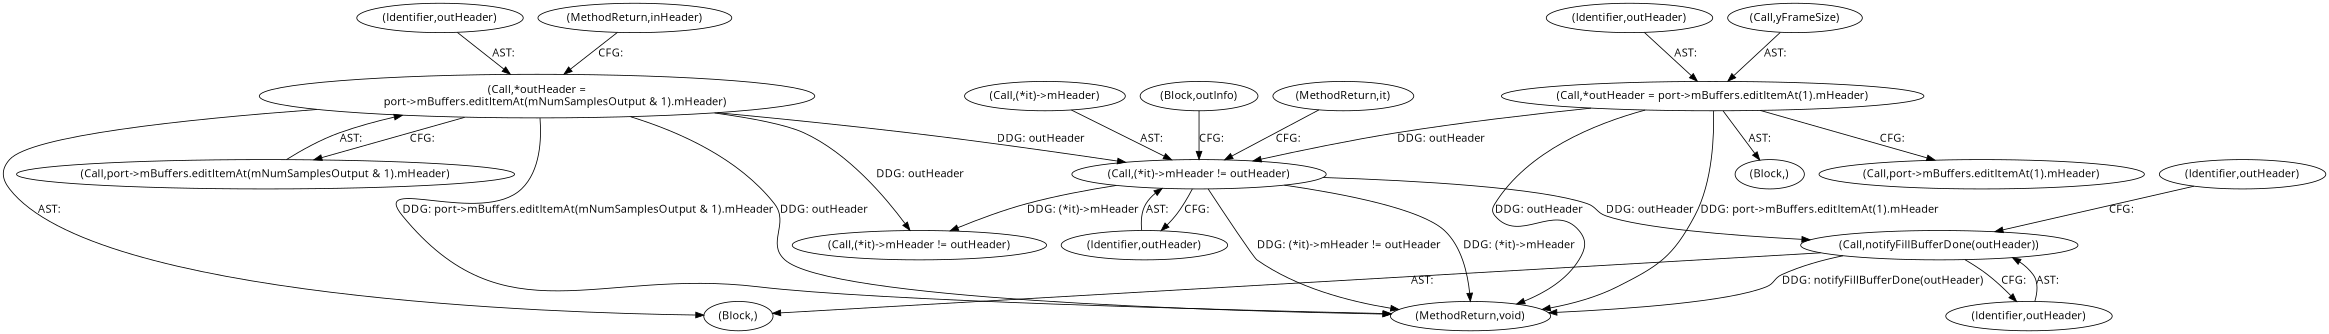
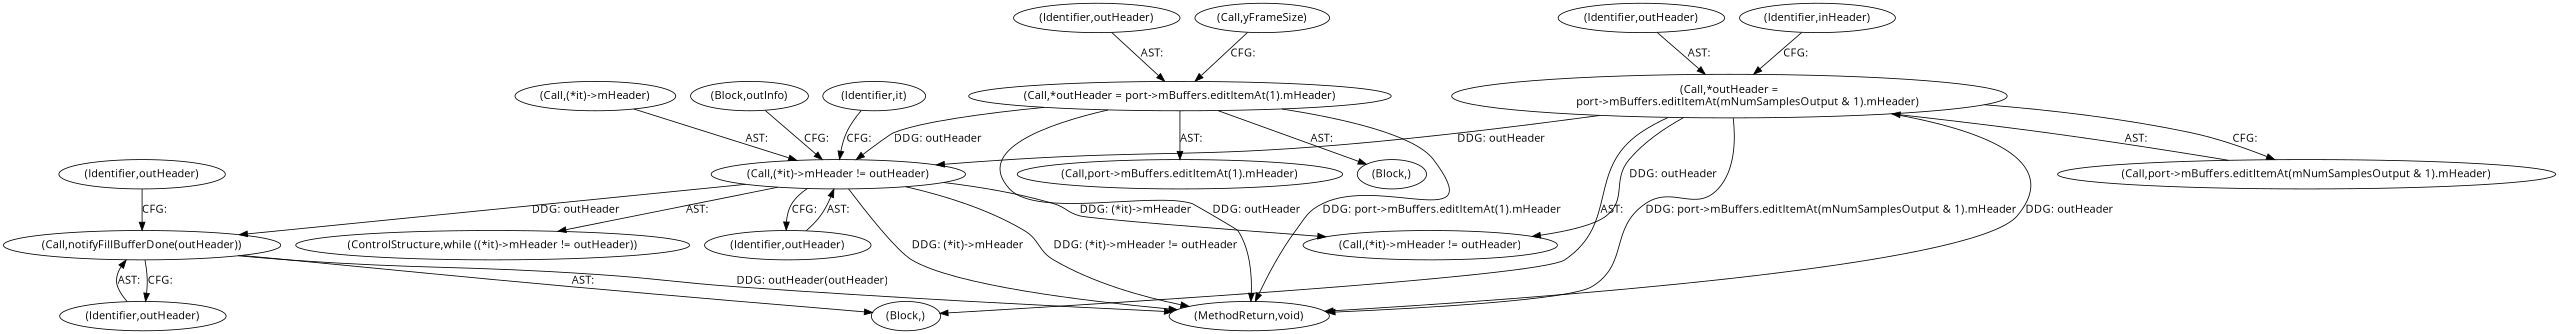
(635, 18) -> (1817, 18)
(1777, 53) -> (1245, 53)
(1343, 96) -> (874, 96)
(1894, 139) -> (1193, 139)
none -> (493, 245)
(1883, 281) -> (813, 281)
